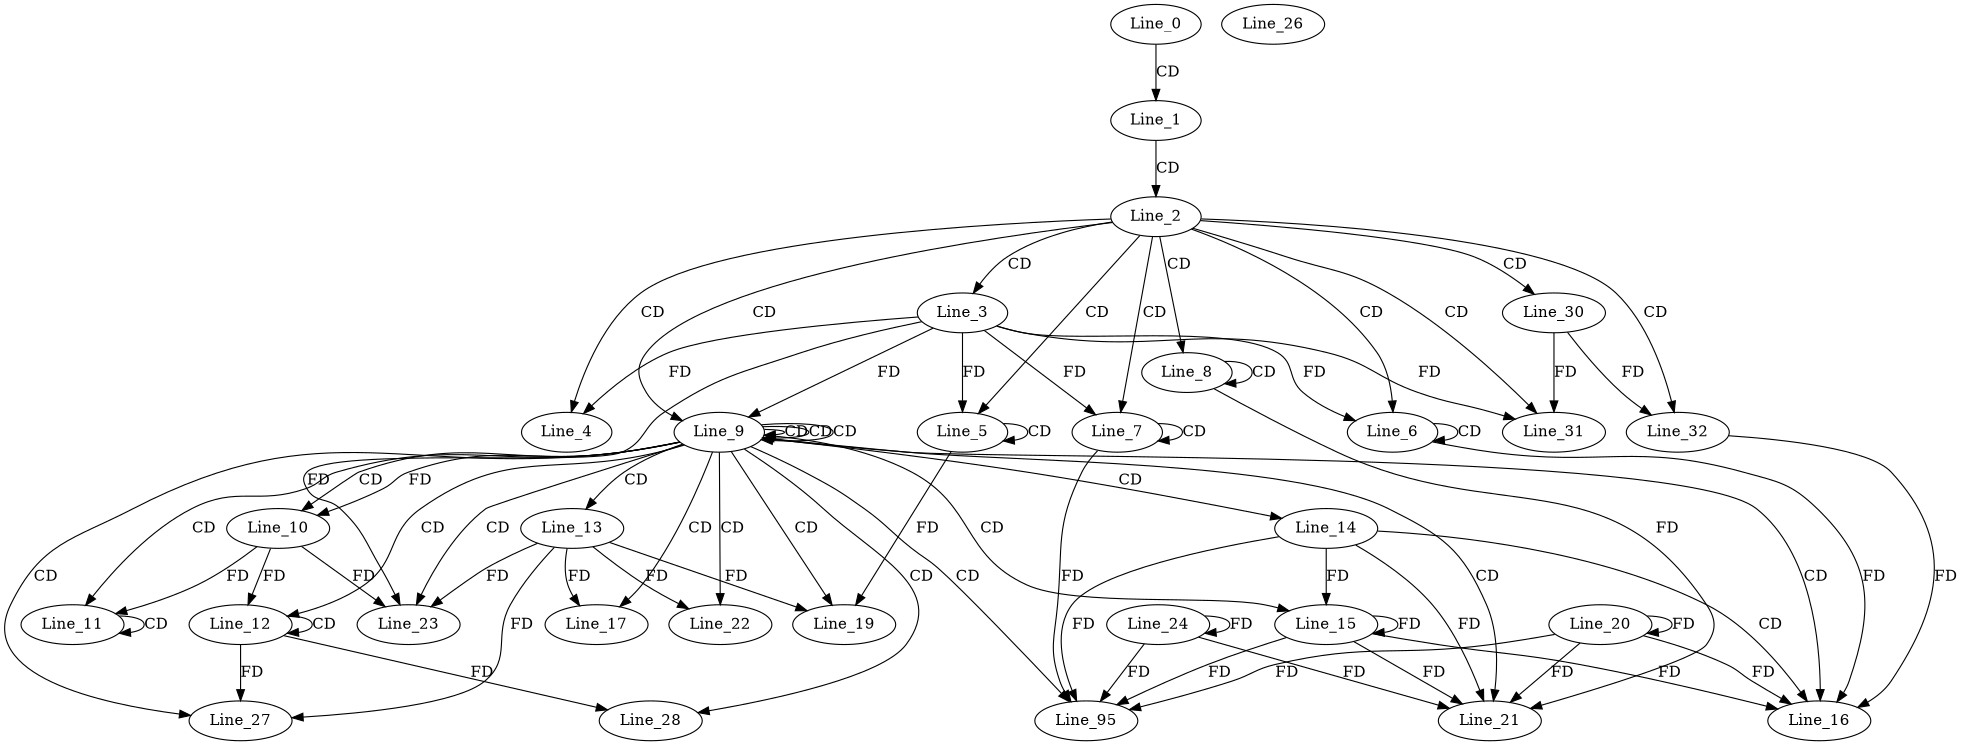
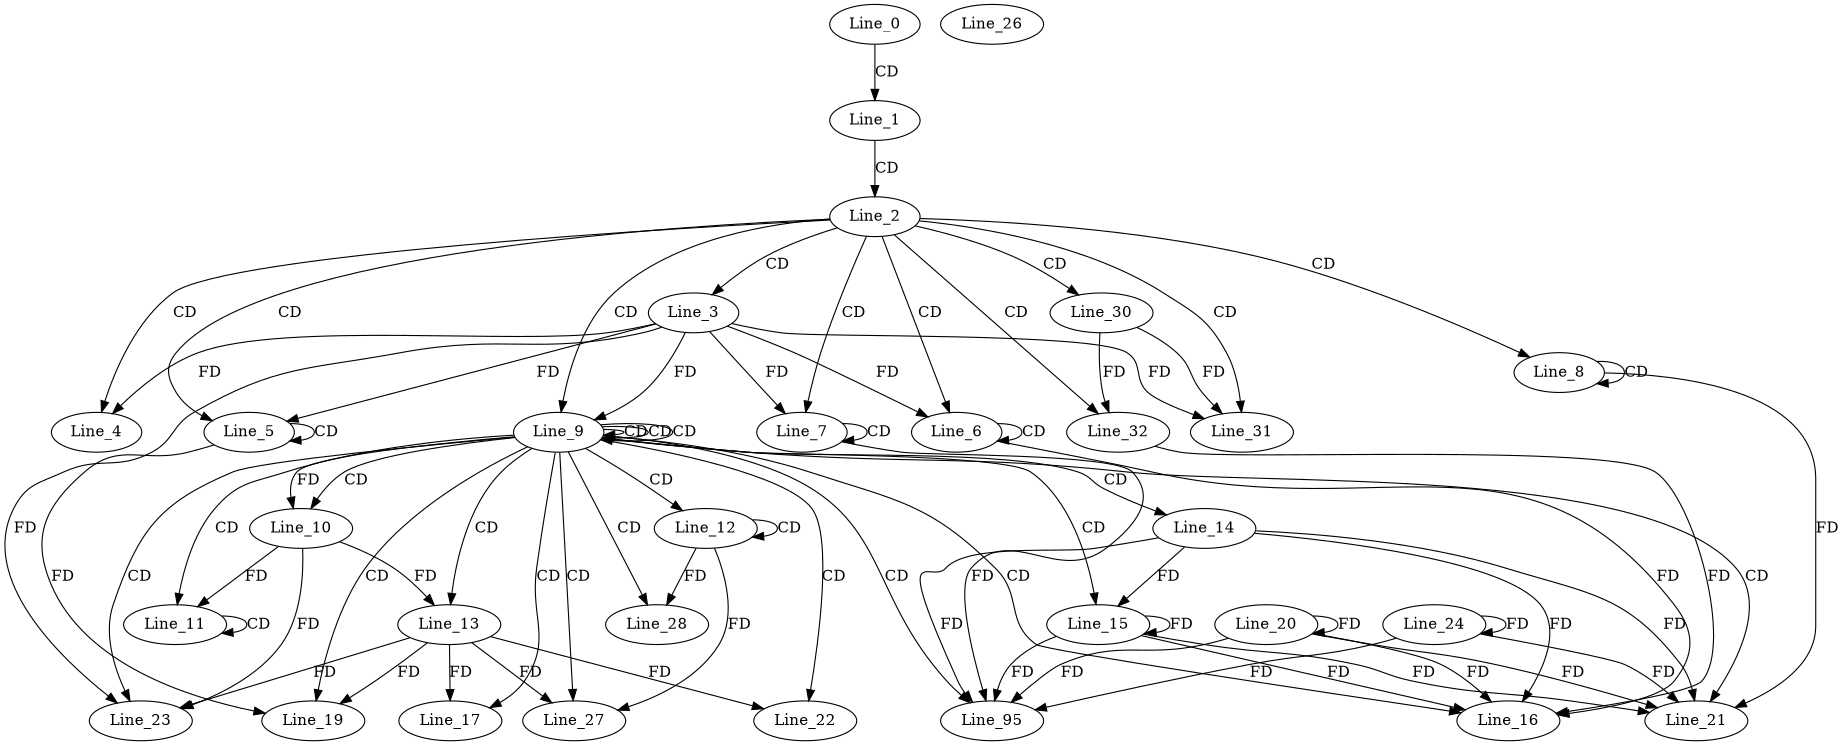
(261, 572) -> (387, 564)
(1771, 625) -> (1561, 625)
